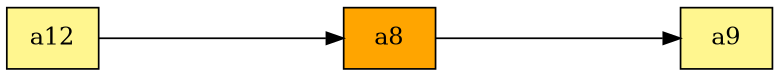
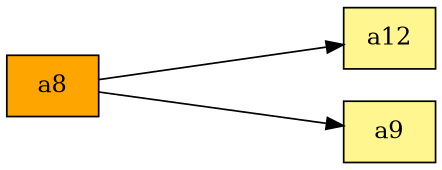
(212, 38) -> (212, 63)
